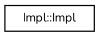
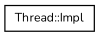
(50, 18) -> (50, 18)
